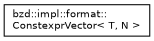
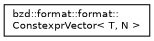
(77, 20) -> (77, 20)
